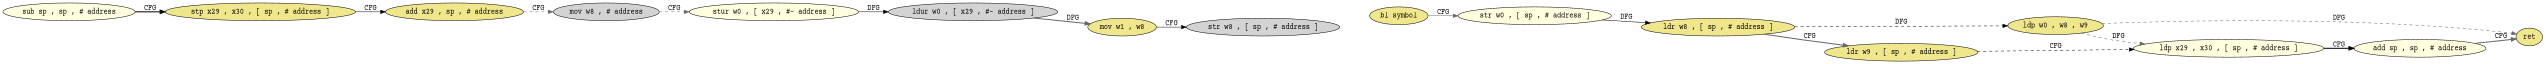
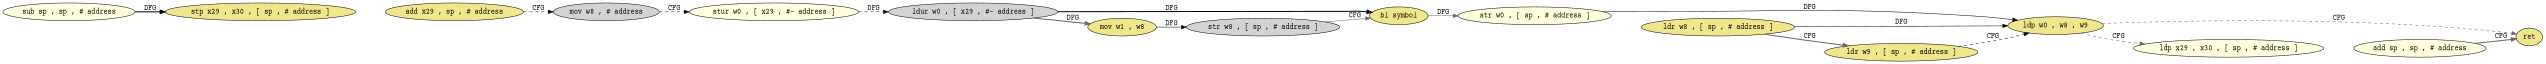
(150, 8) -> (150, 8)
none -> (1212, 11)
(368, 12) -> none
(536, 12) -> (536, 12)
(672, 12) -> (672, 12)
(871, 12) -> (871, 12)
(1443, 12) -> (1443, 12)
(2339, 18) -> (2339, 18)
none -> (1345, 20)
(1624, 21) -> (1808, 10)
(1171, 23) -> (1171, 23)
(1899, 26) -> (1899, 26)
(2118, 36) -> (2118, 36)
(2336, 48) -> none
(2053, 50) -> (1991, 41)
